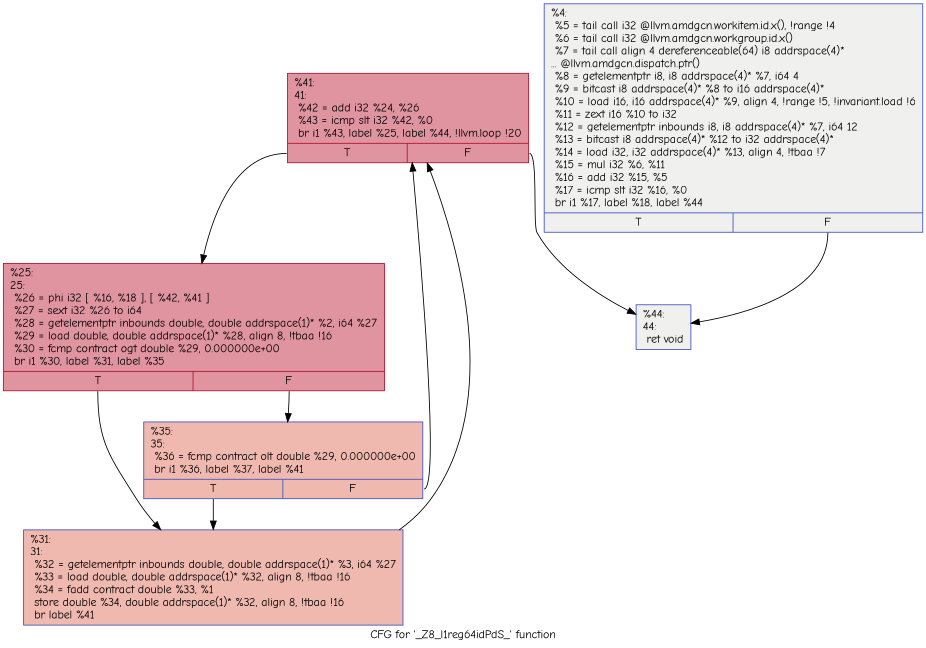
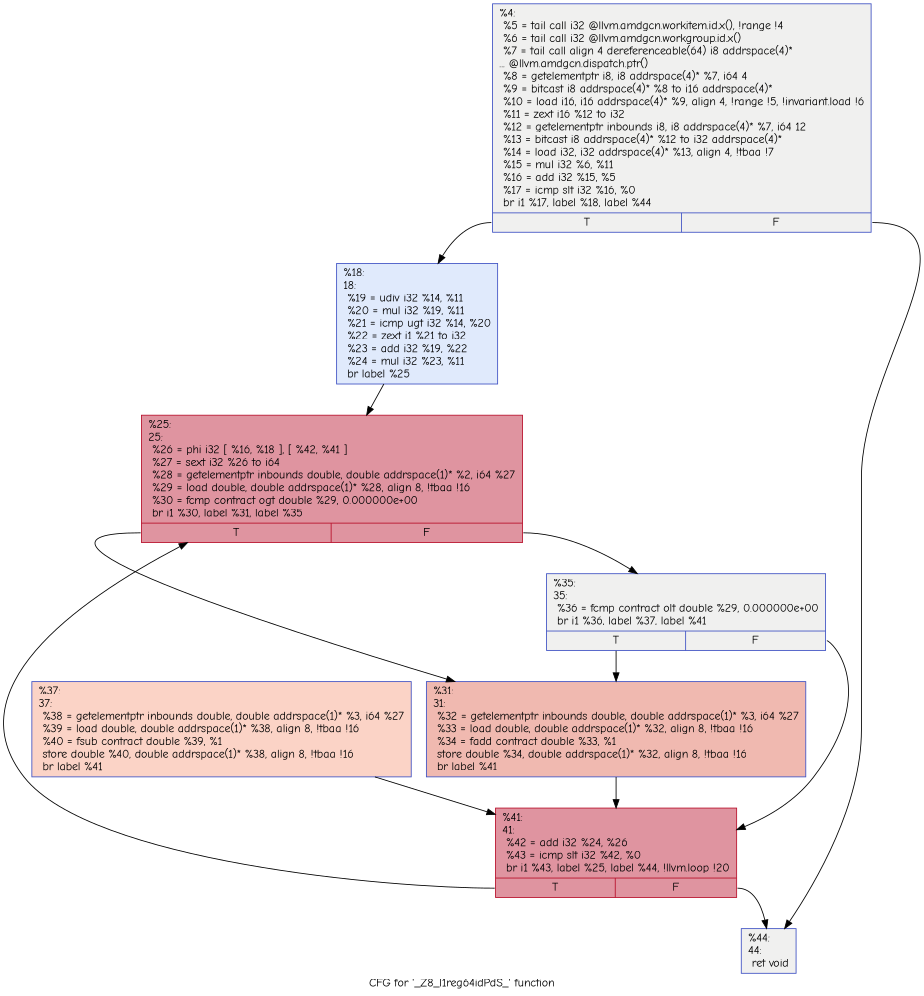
(614, 114) -> (562, 114)
none -> (417, 324)
(283, 460) -> (686, 612)
none -> (222, 729)
